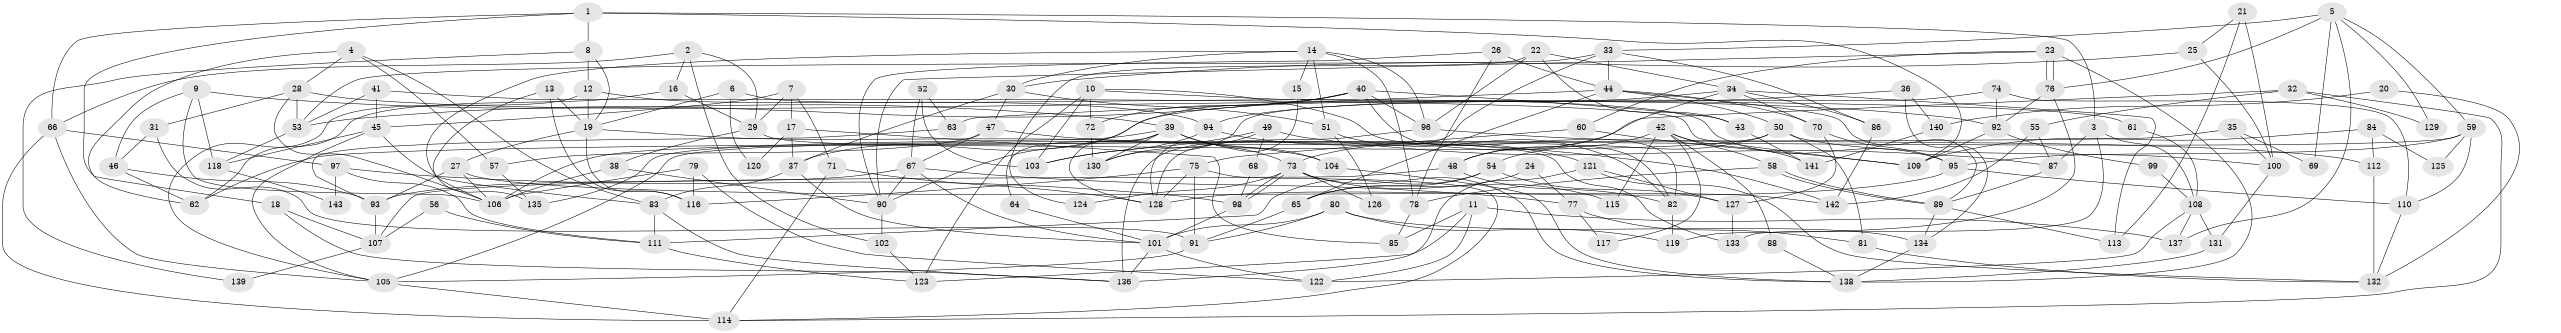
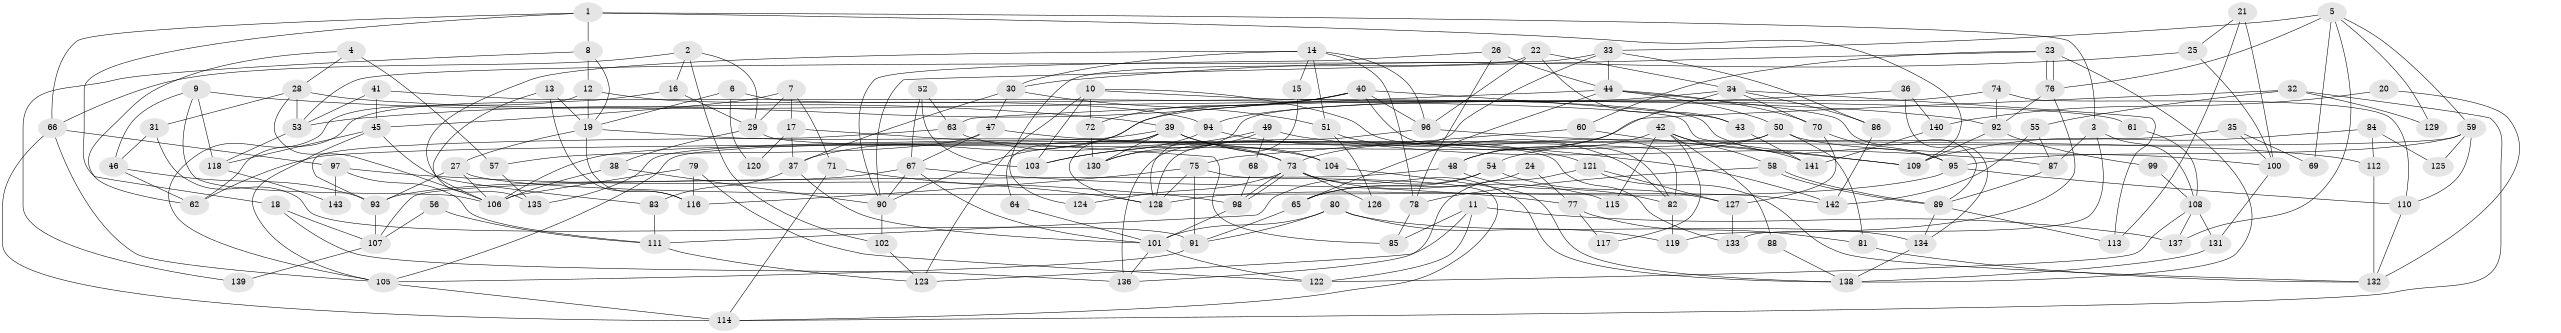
(499, 136) -> none
none -> (1122, 147)
(880, 268) -> none
